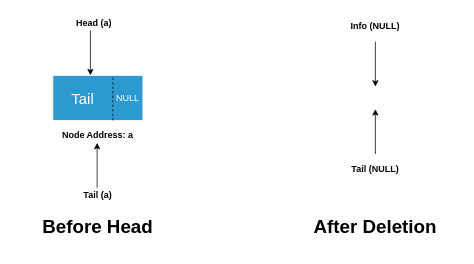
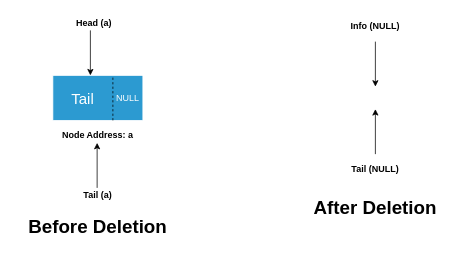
(98, 225) -> (98, 225)
(375, 225) -> (375, 207)
